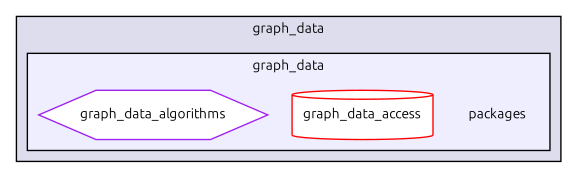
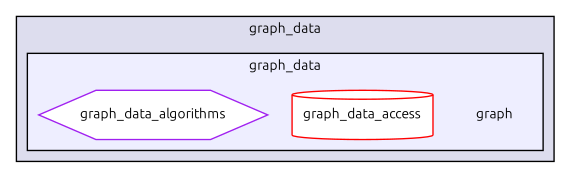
(498, 115) -> (495, 115)
